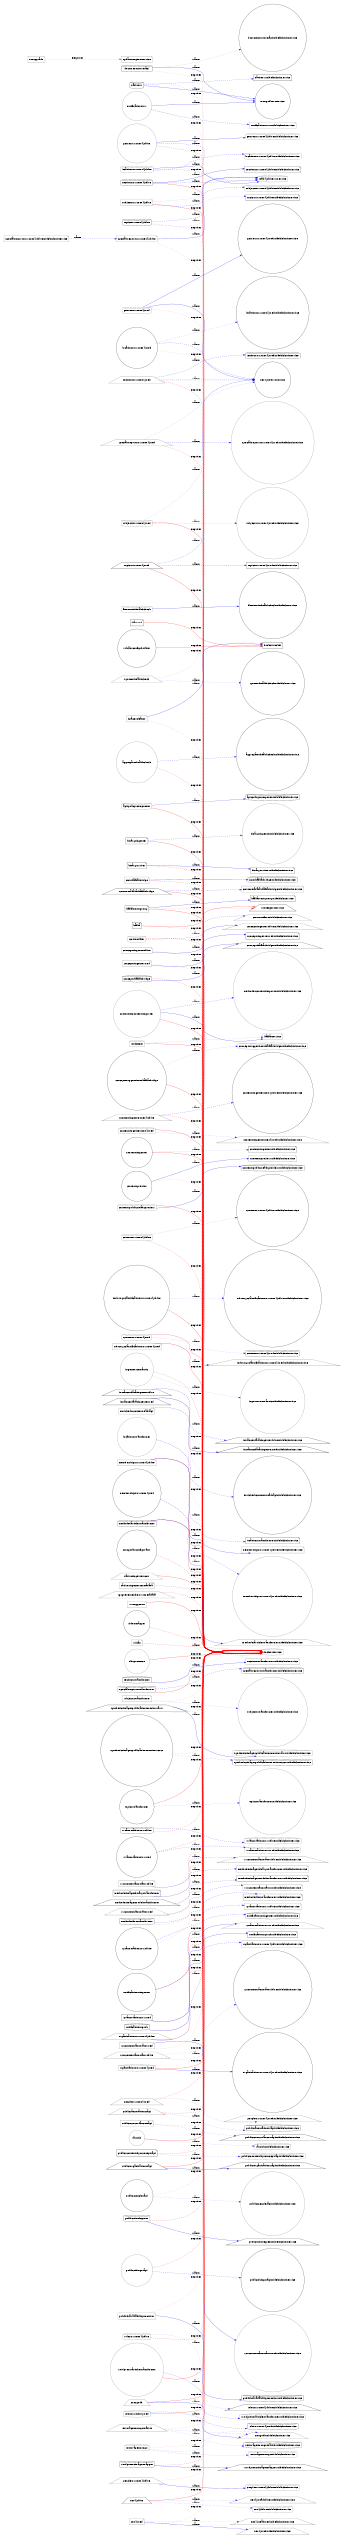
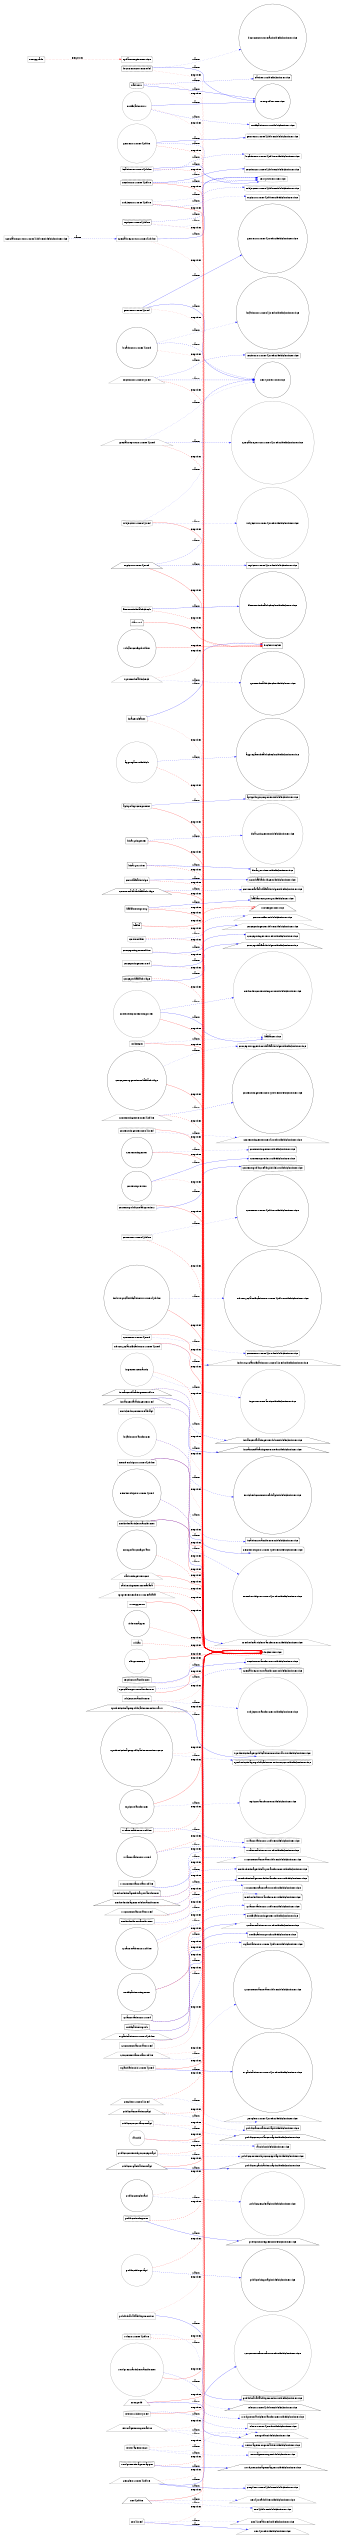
(137, 69) -> (137, 69)
(273, 179) -> (273, 179)
none -> (200, 624)
(137, 762) -> (137, 762)
(196, 1645) -> (196, 1645)
(203, 1763) -> (203, 1763)
(196, 1947) -> (196, 1947)
(204, 2175) -> (204, 2438)
